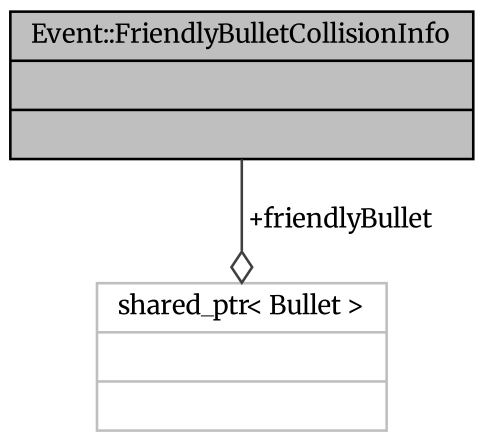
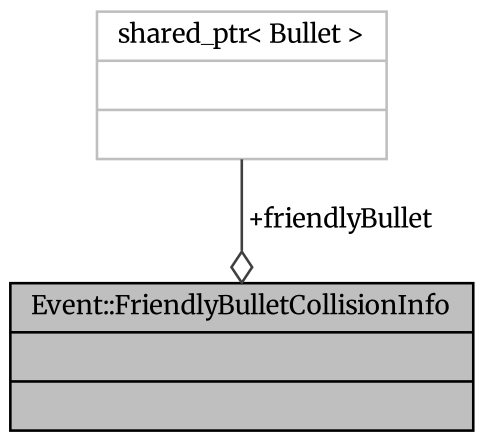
(242, 205) -> (242, 205)
